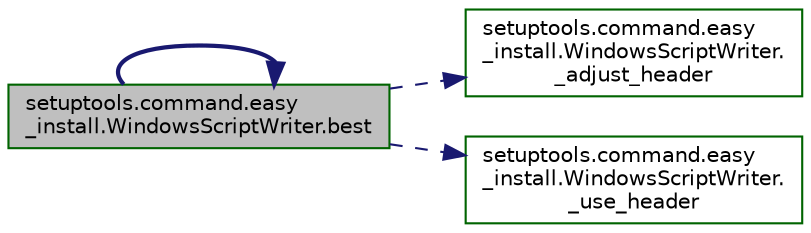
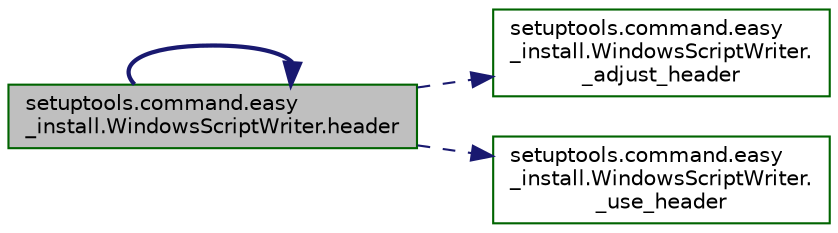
(199, 116) -> (213, 116)
